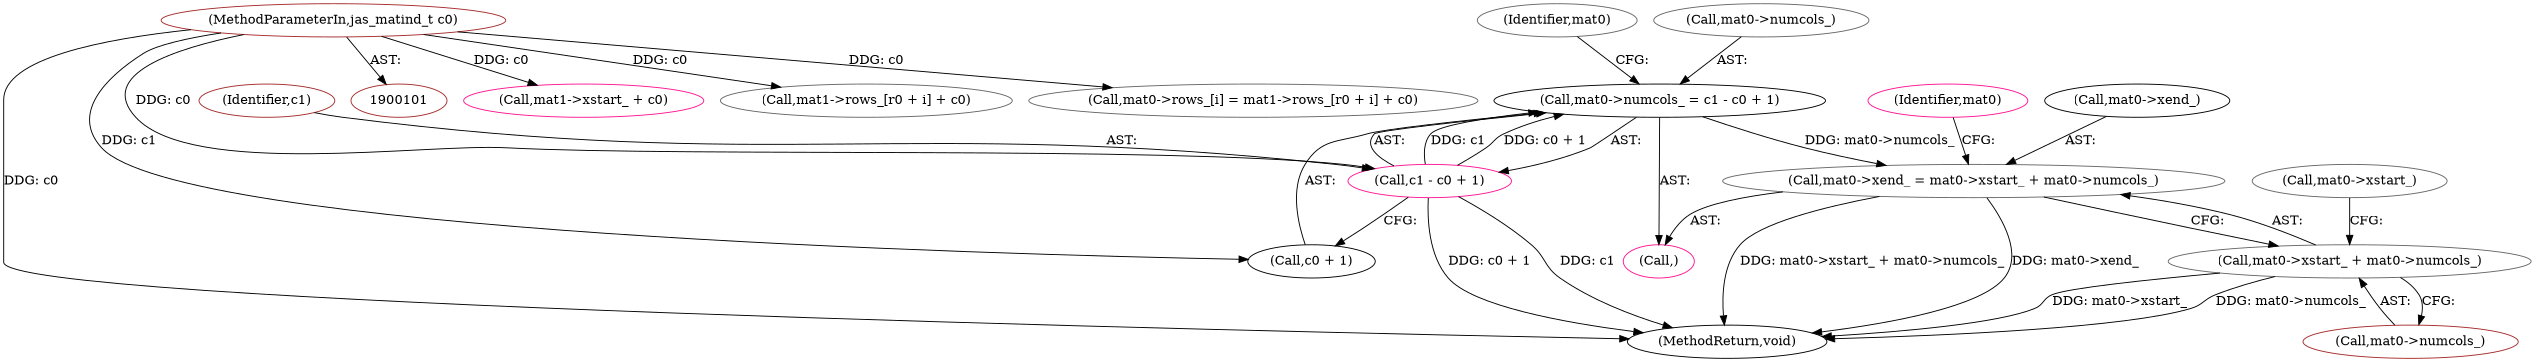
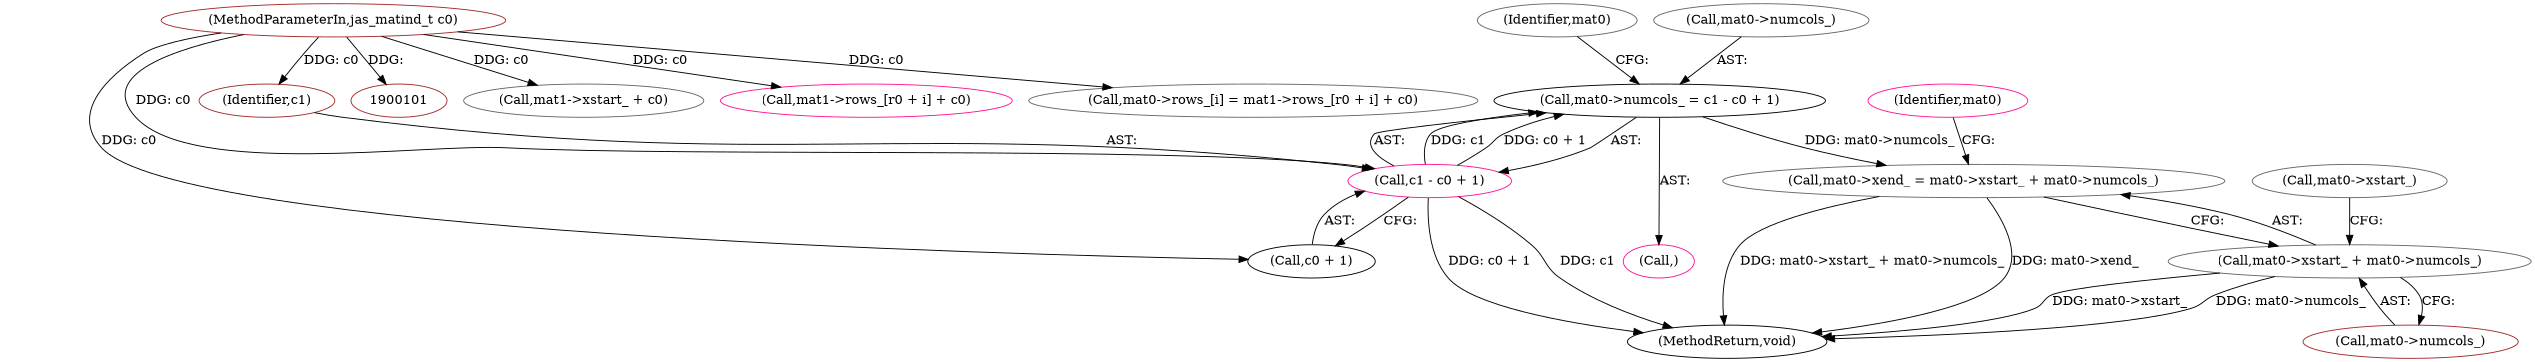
(388, 60) -> (388, 60)
(584, 101) -> (584, 101)
(866, 101) -> (866, 101)
(2137, 101) -> none
(1366, 134) -> (1326, 213)
(129, 141) -> (129, 141)
(1721, 203) -> none
(624, 311) -> (301, 57)
